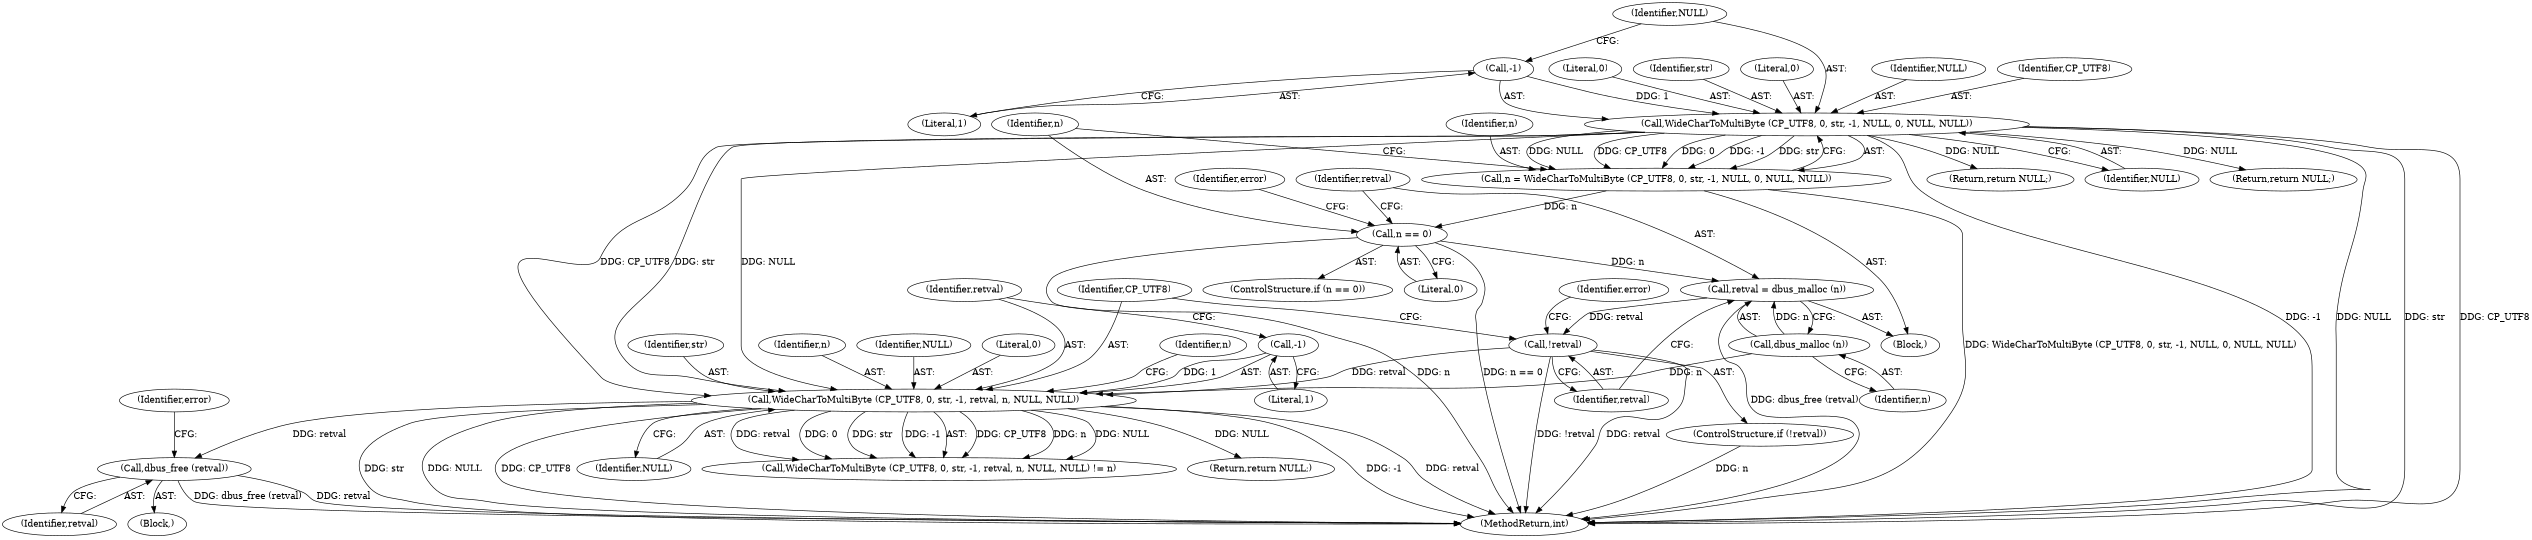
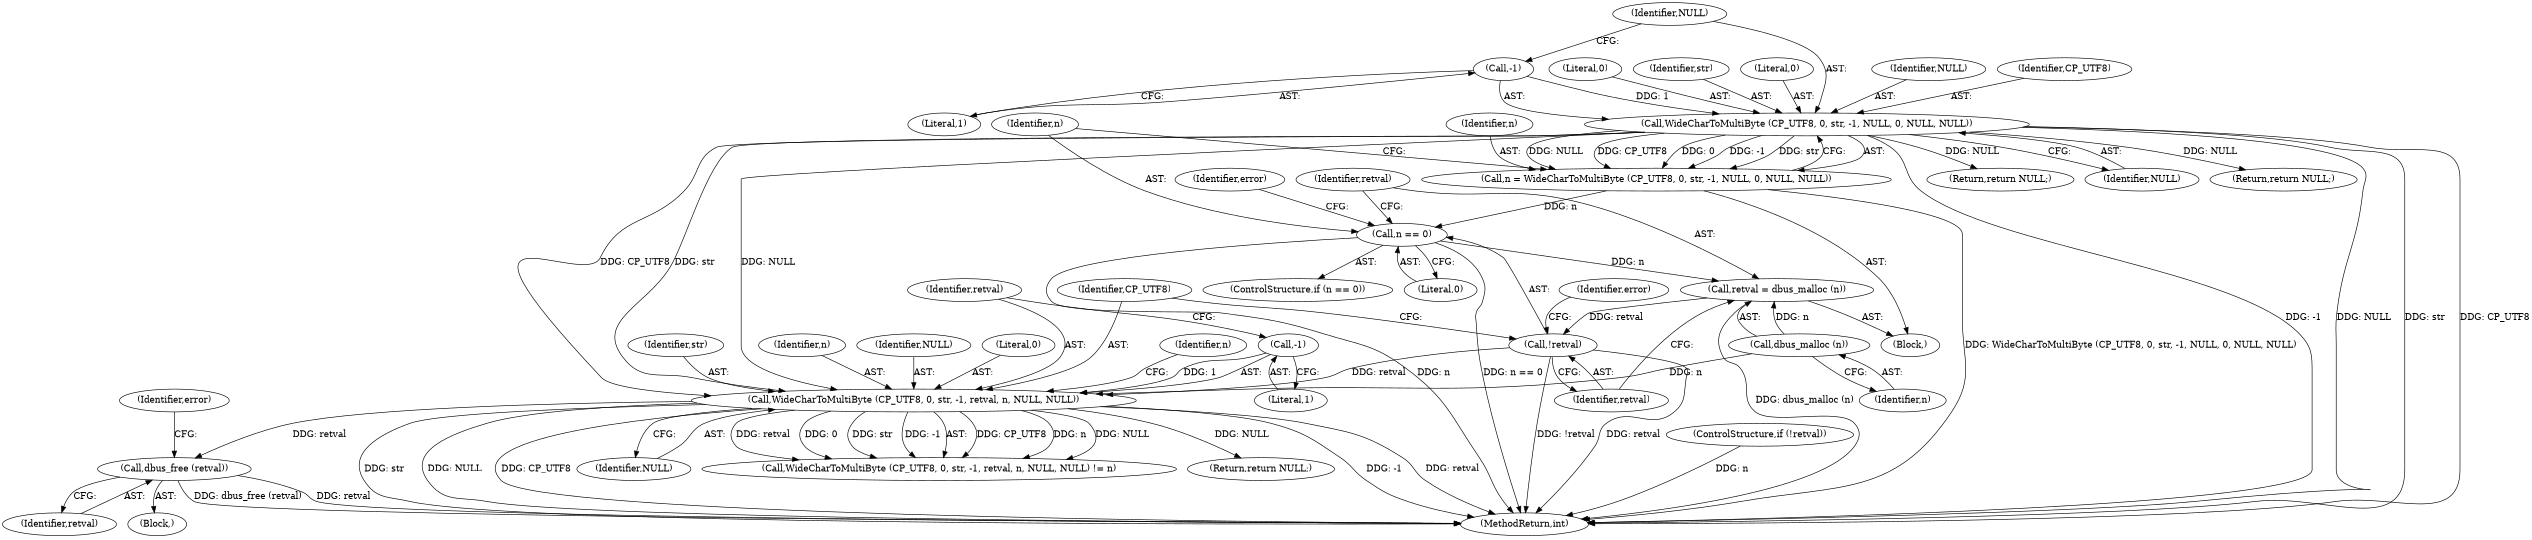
(1811, 313) -> none
(1701, 368) -> (1512, 272)
(1805, 401) -> (1805, 401)
